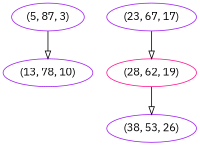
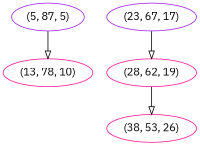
(48, 17) -> (48, 17)
(48, 73) -> (48, 73)
(152, 128) -> (152, 128)
